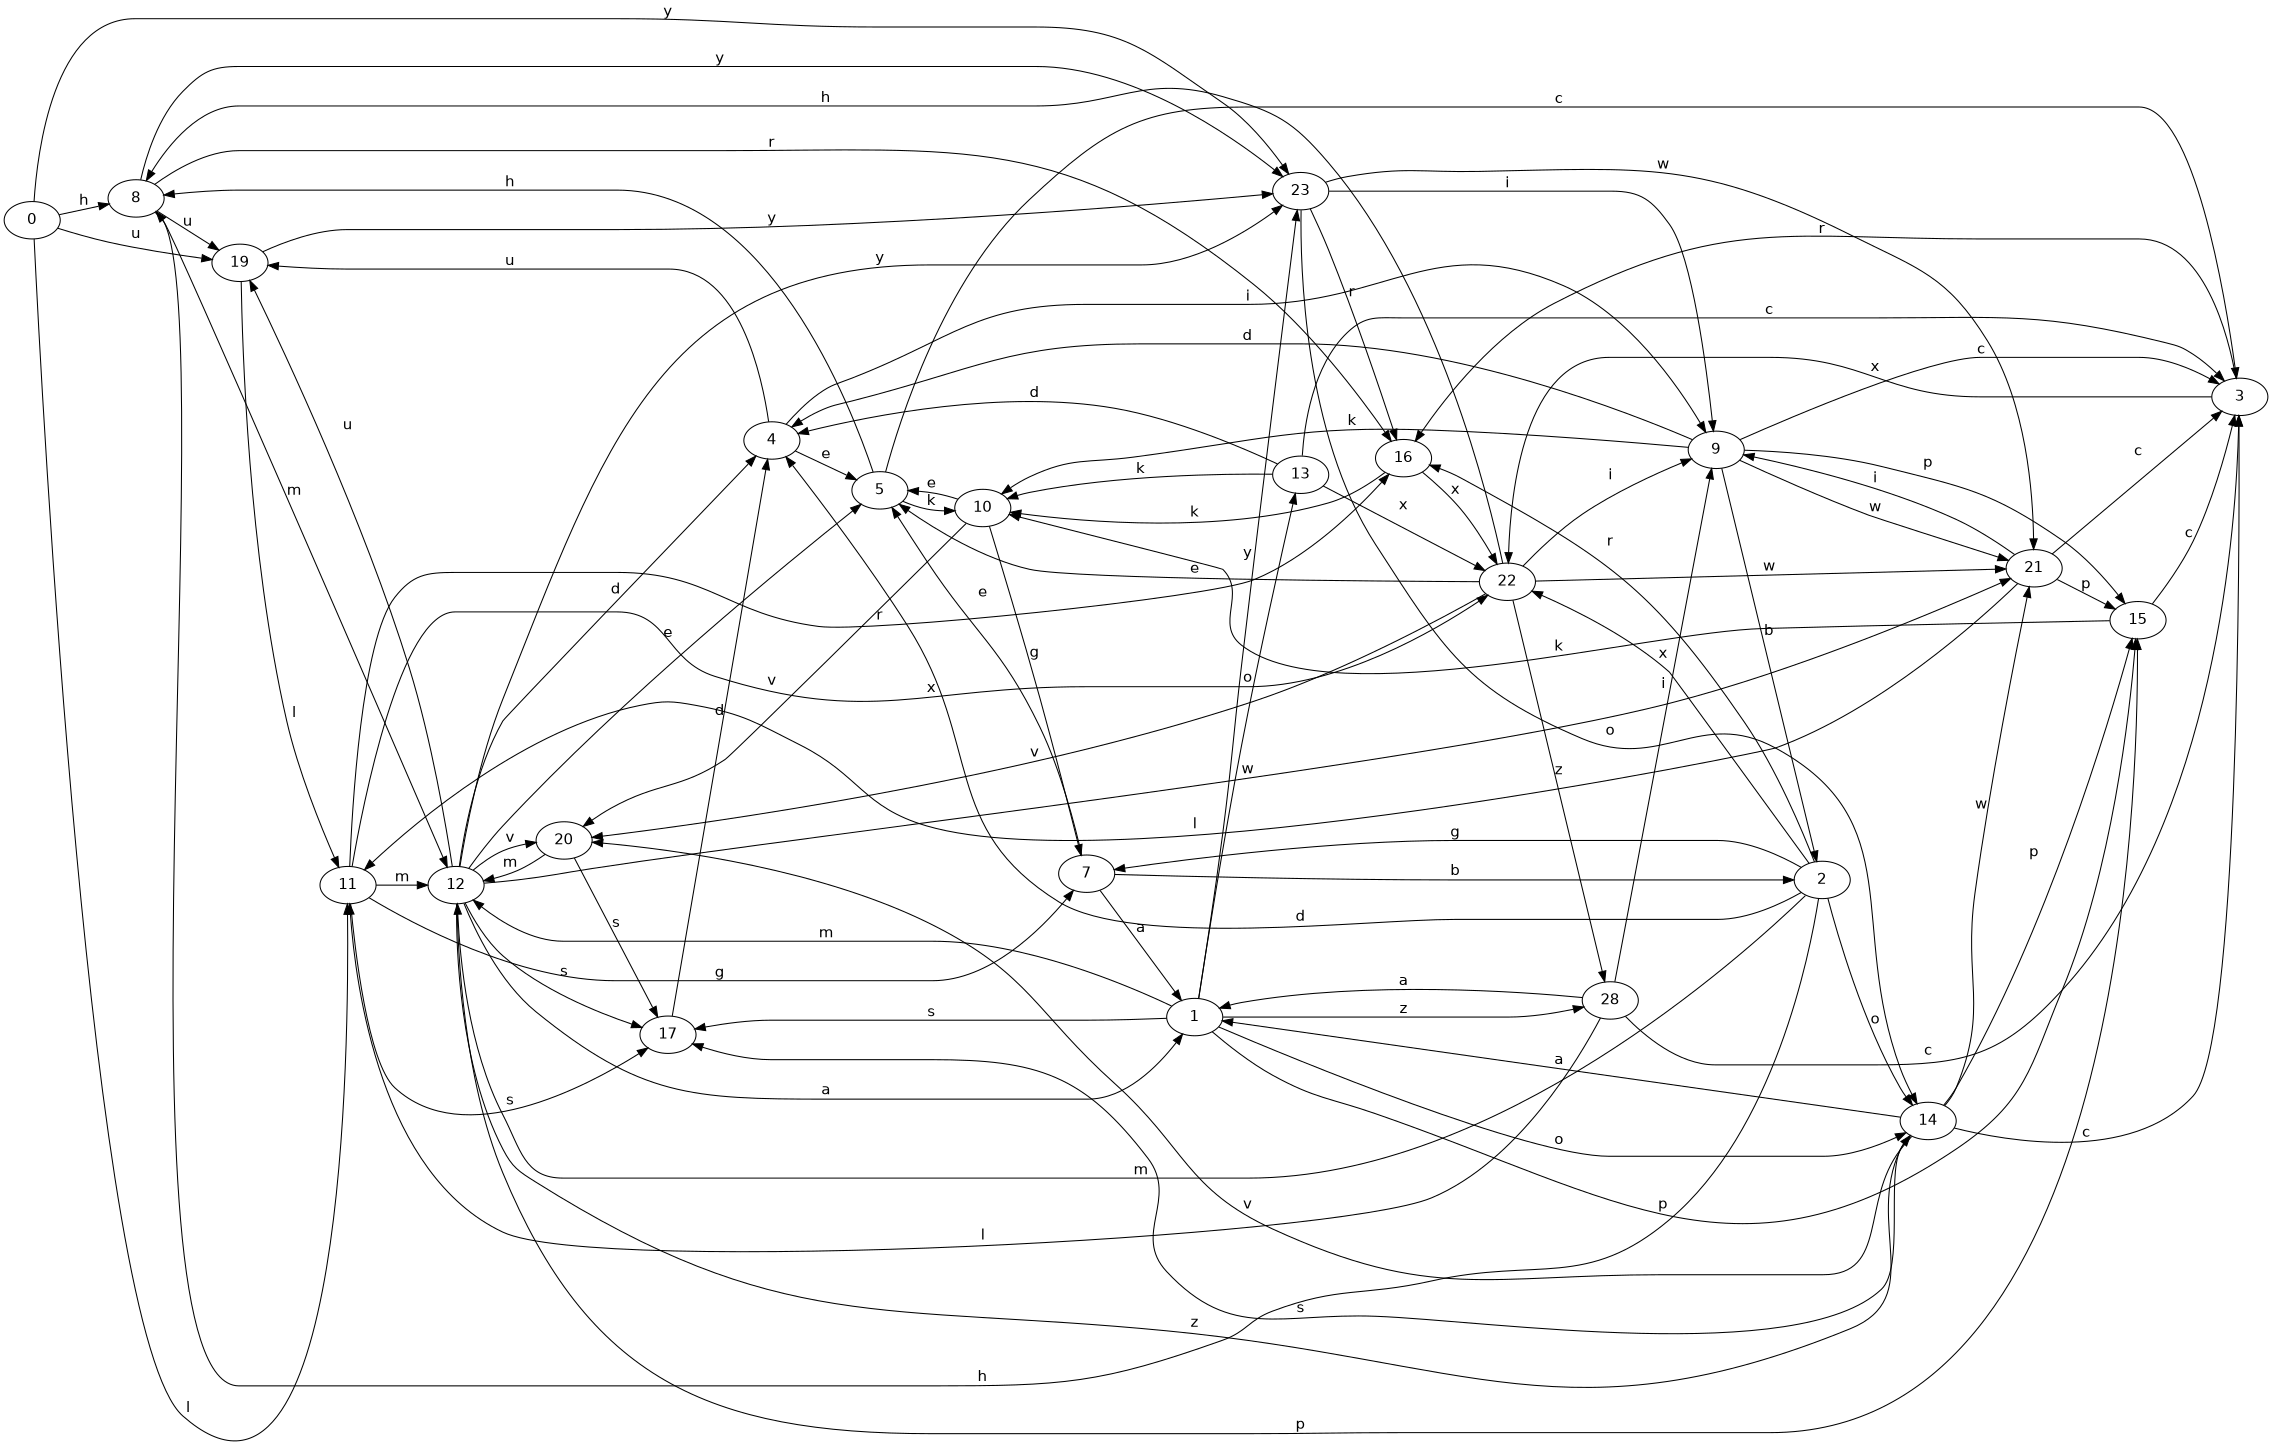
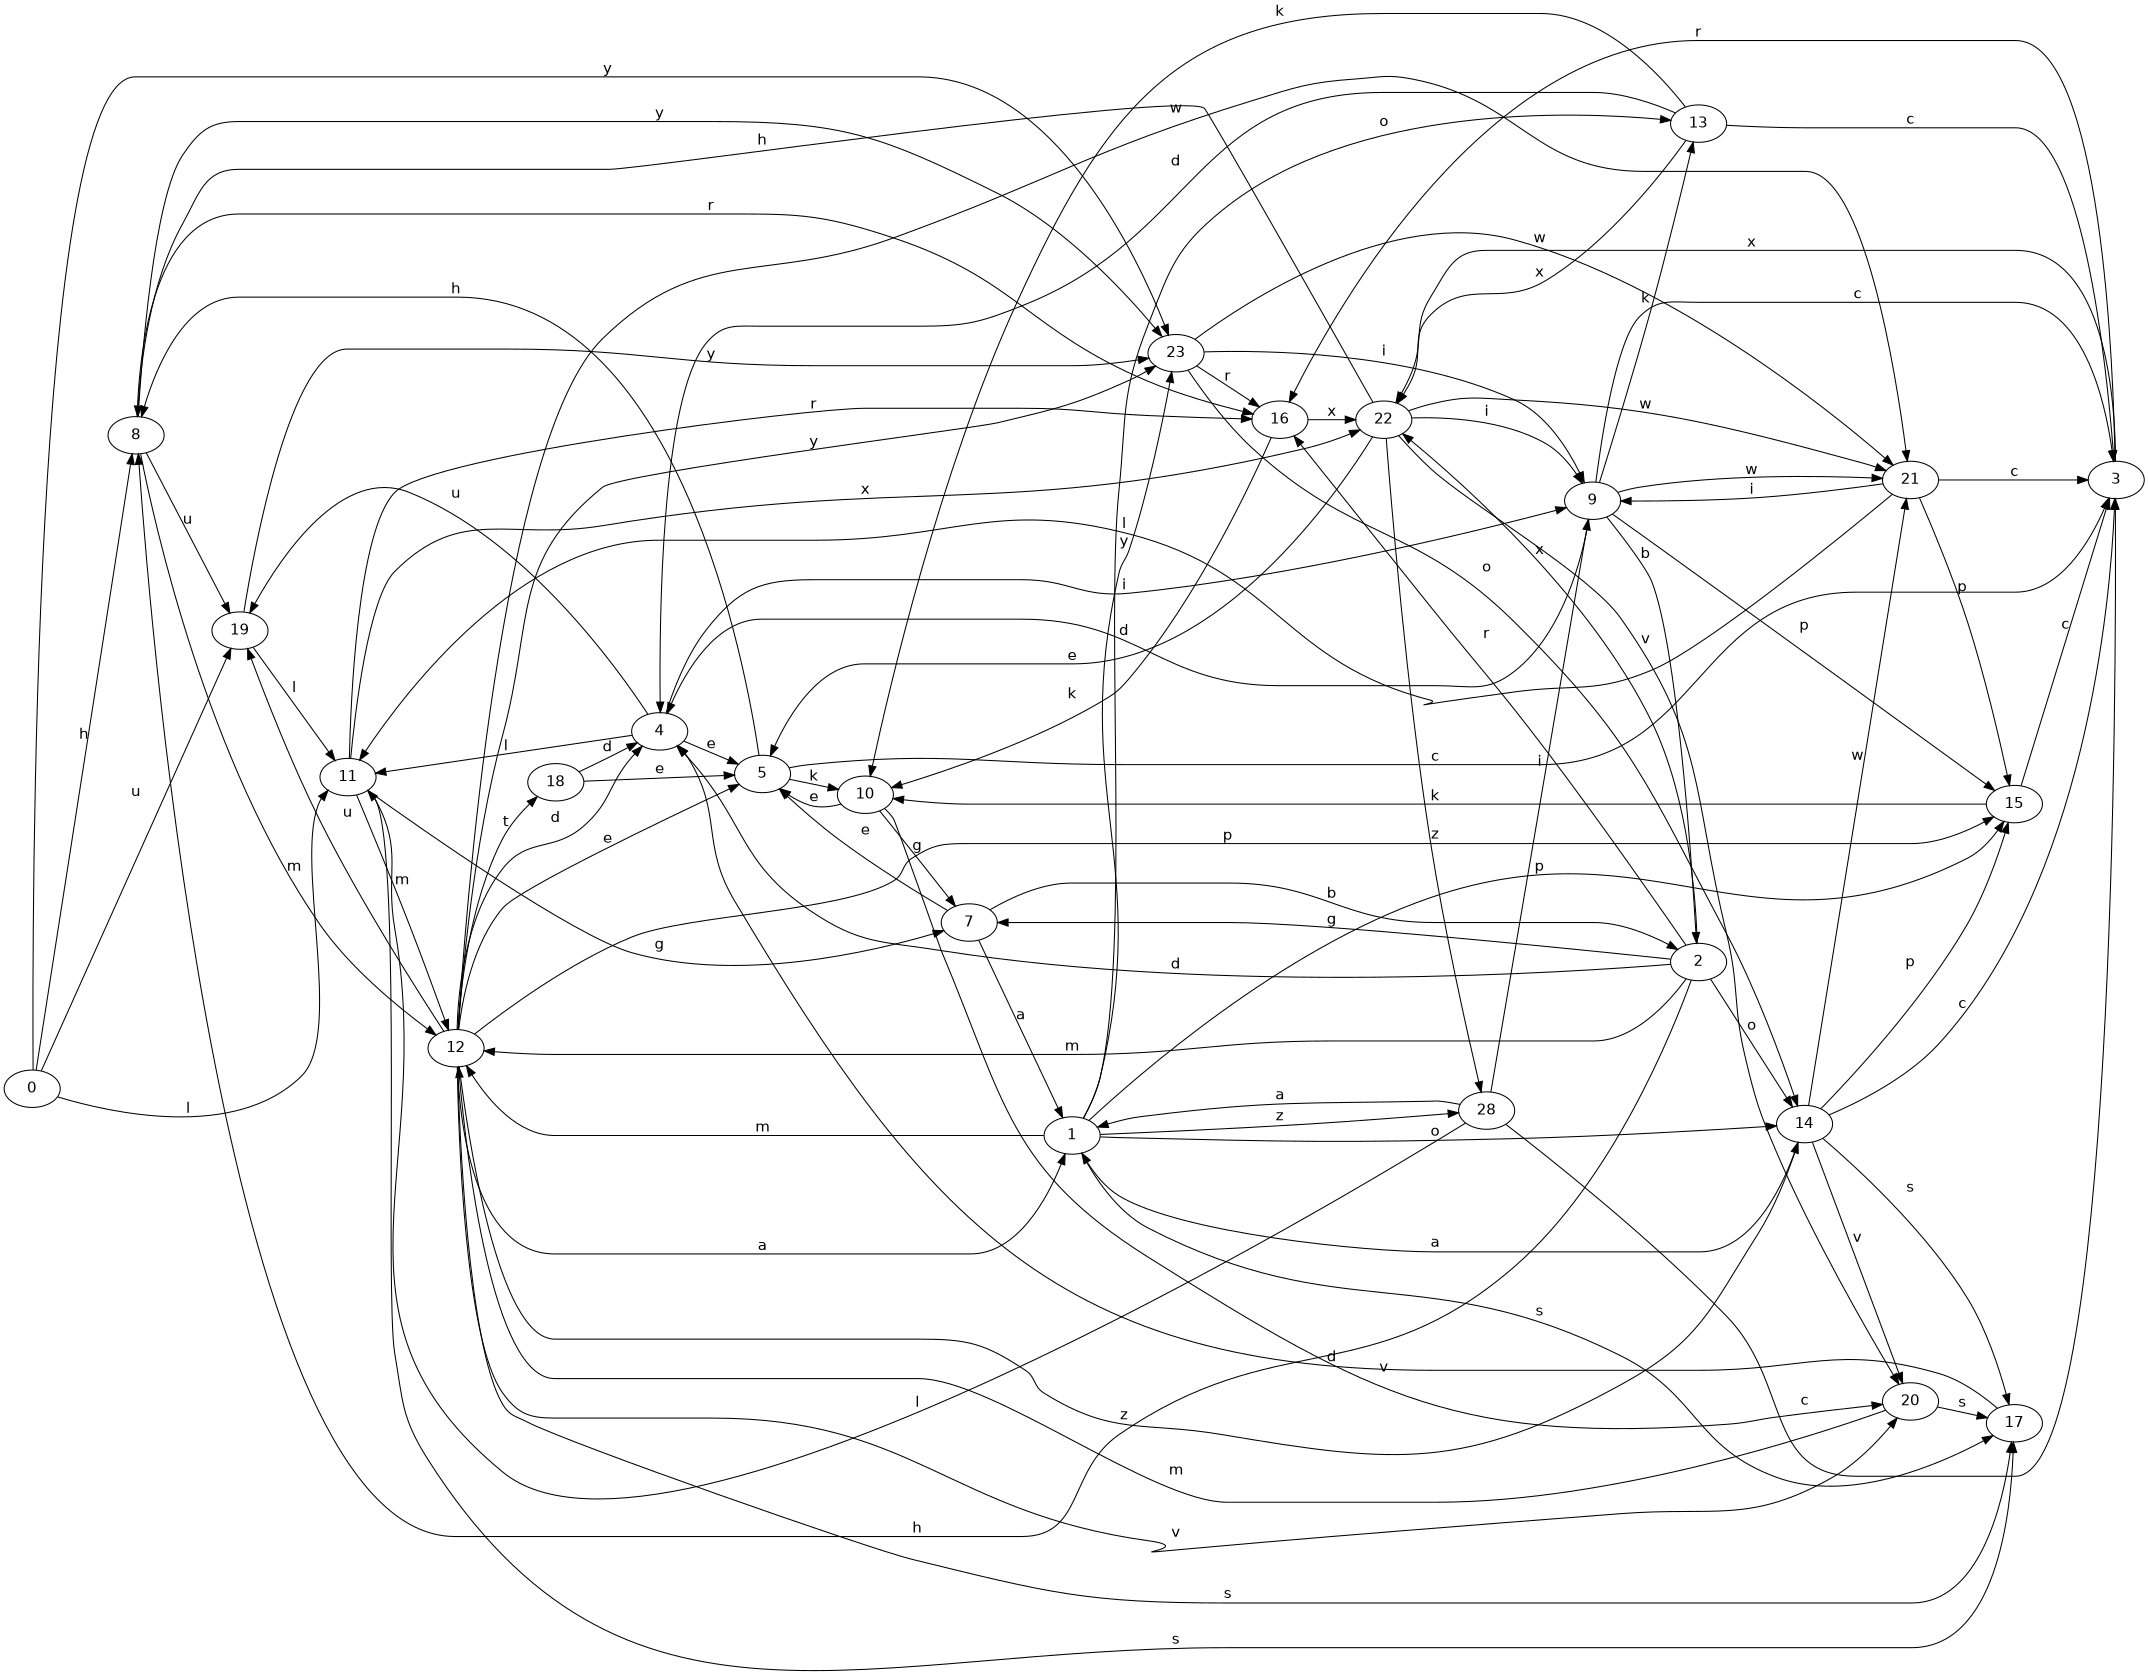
(1346, 430) -> (1649, 318)
none -> (509, 754)
none -> (556, 782)
